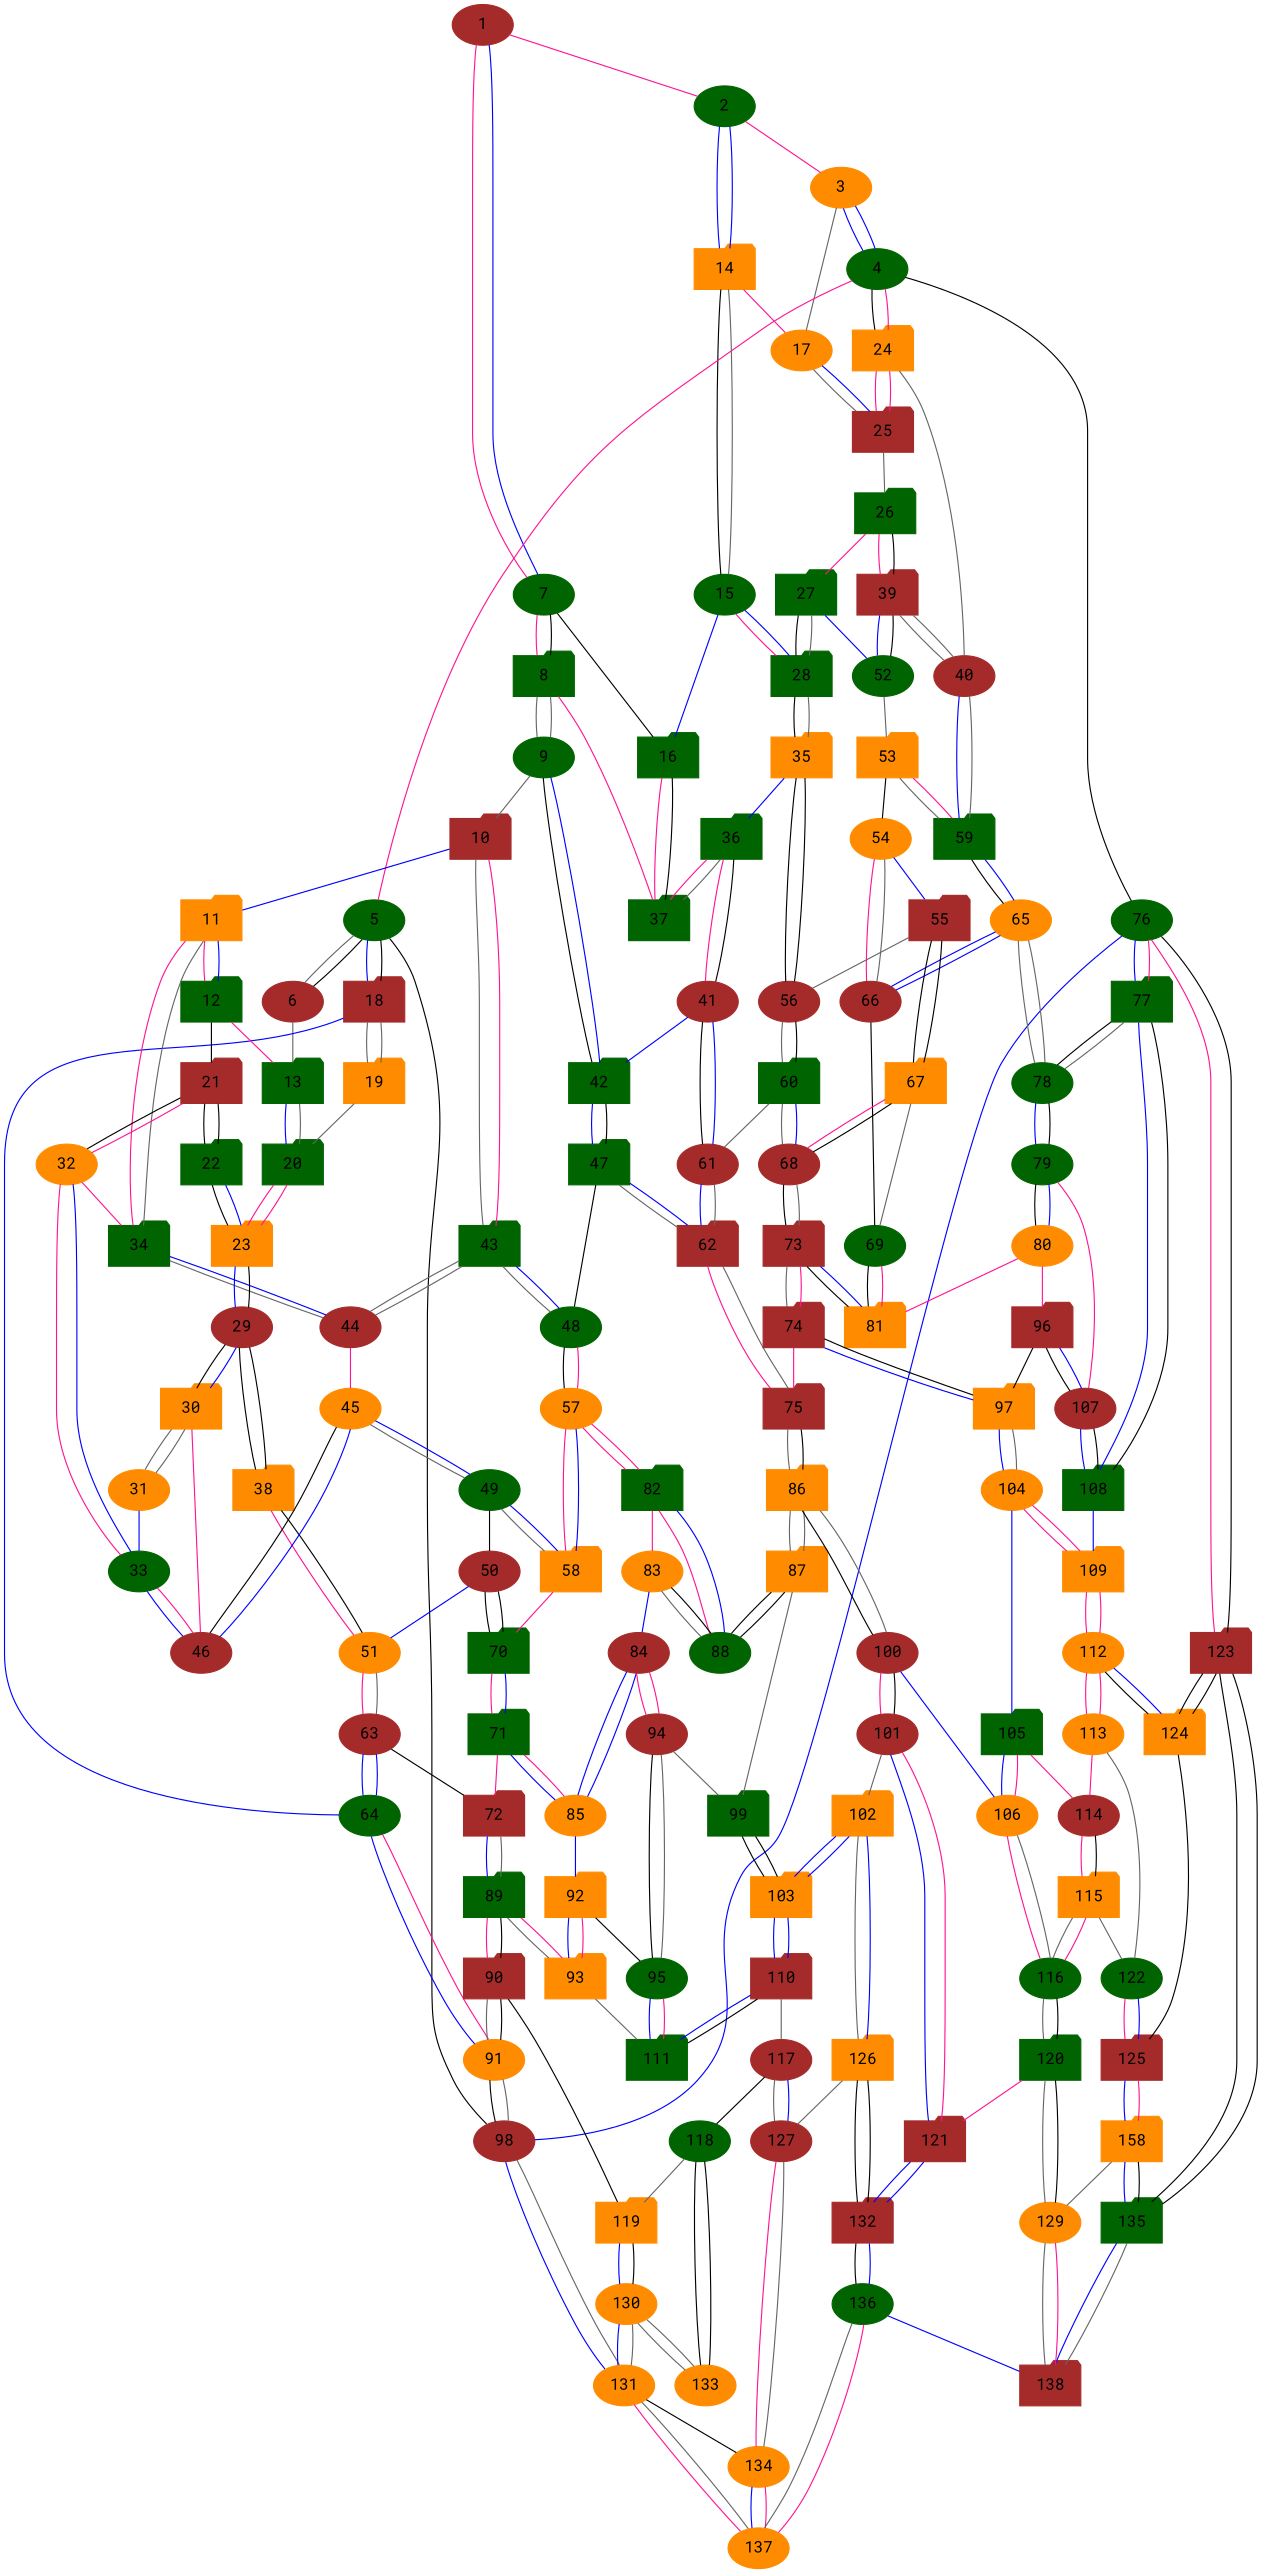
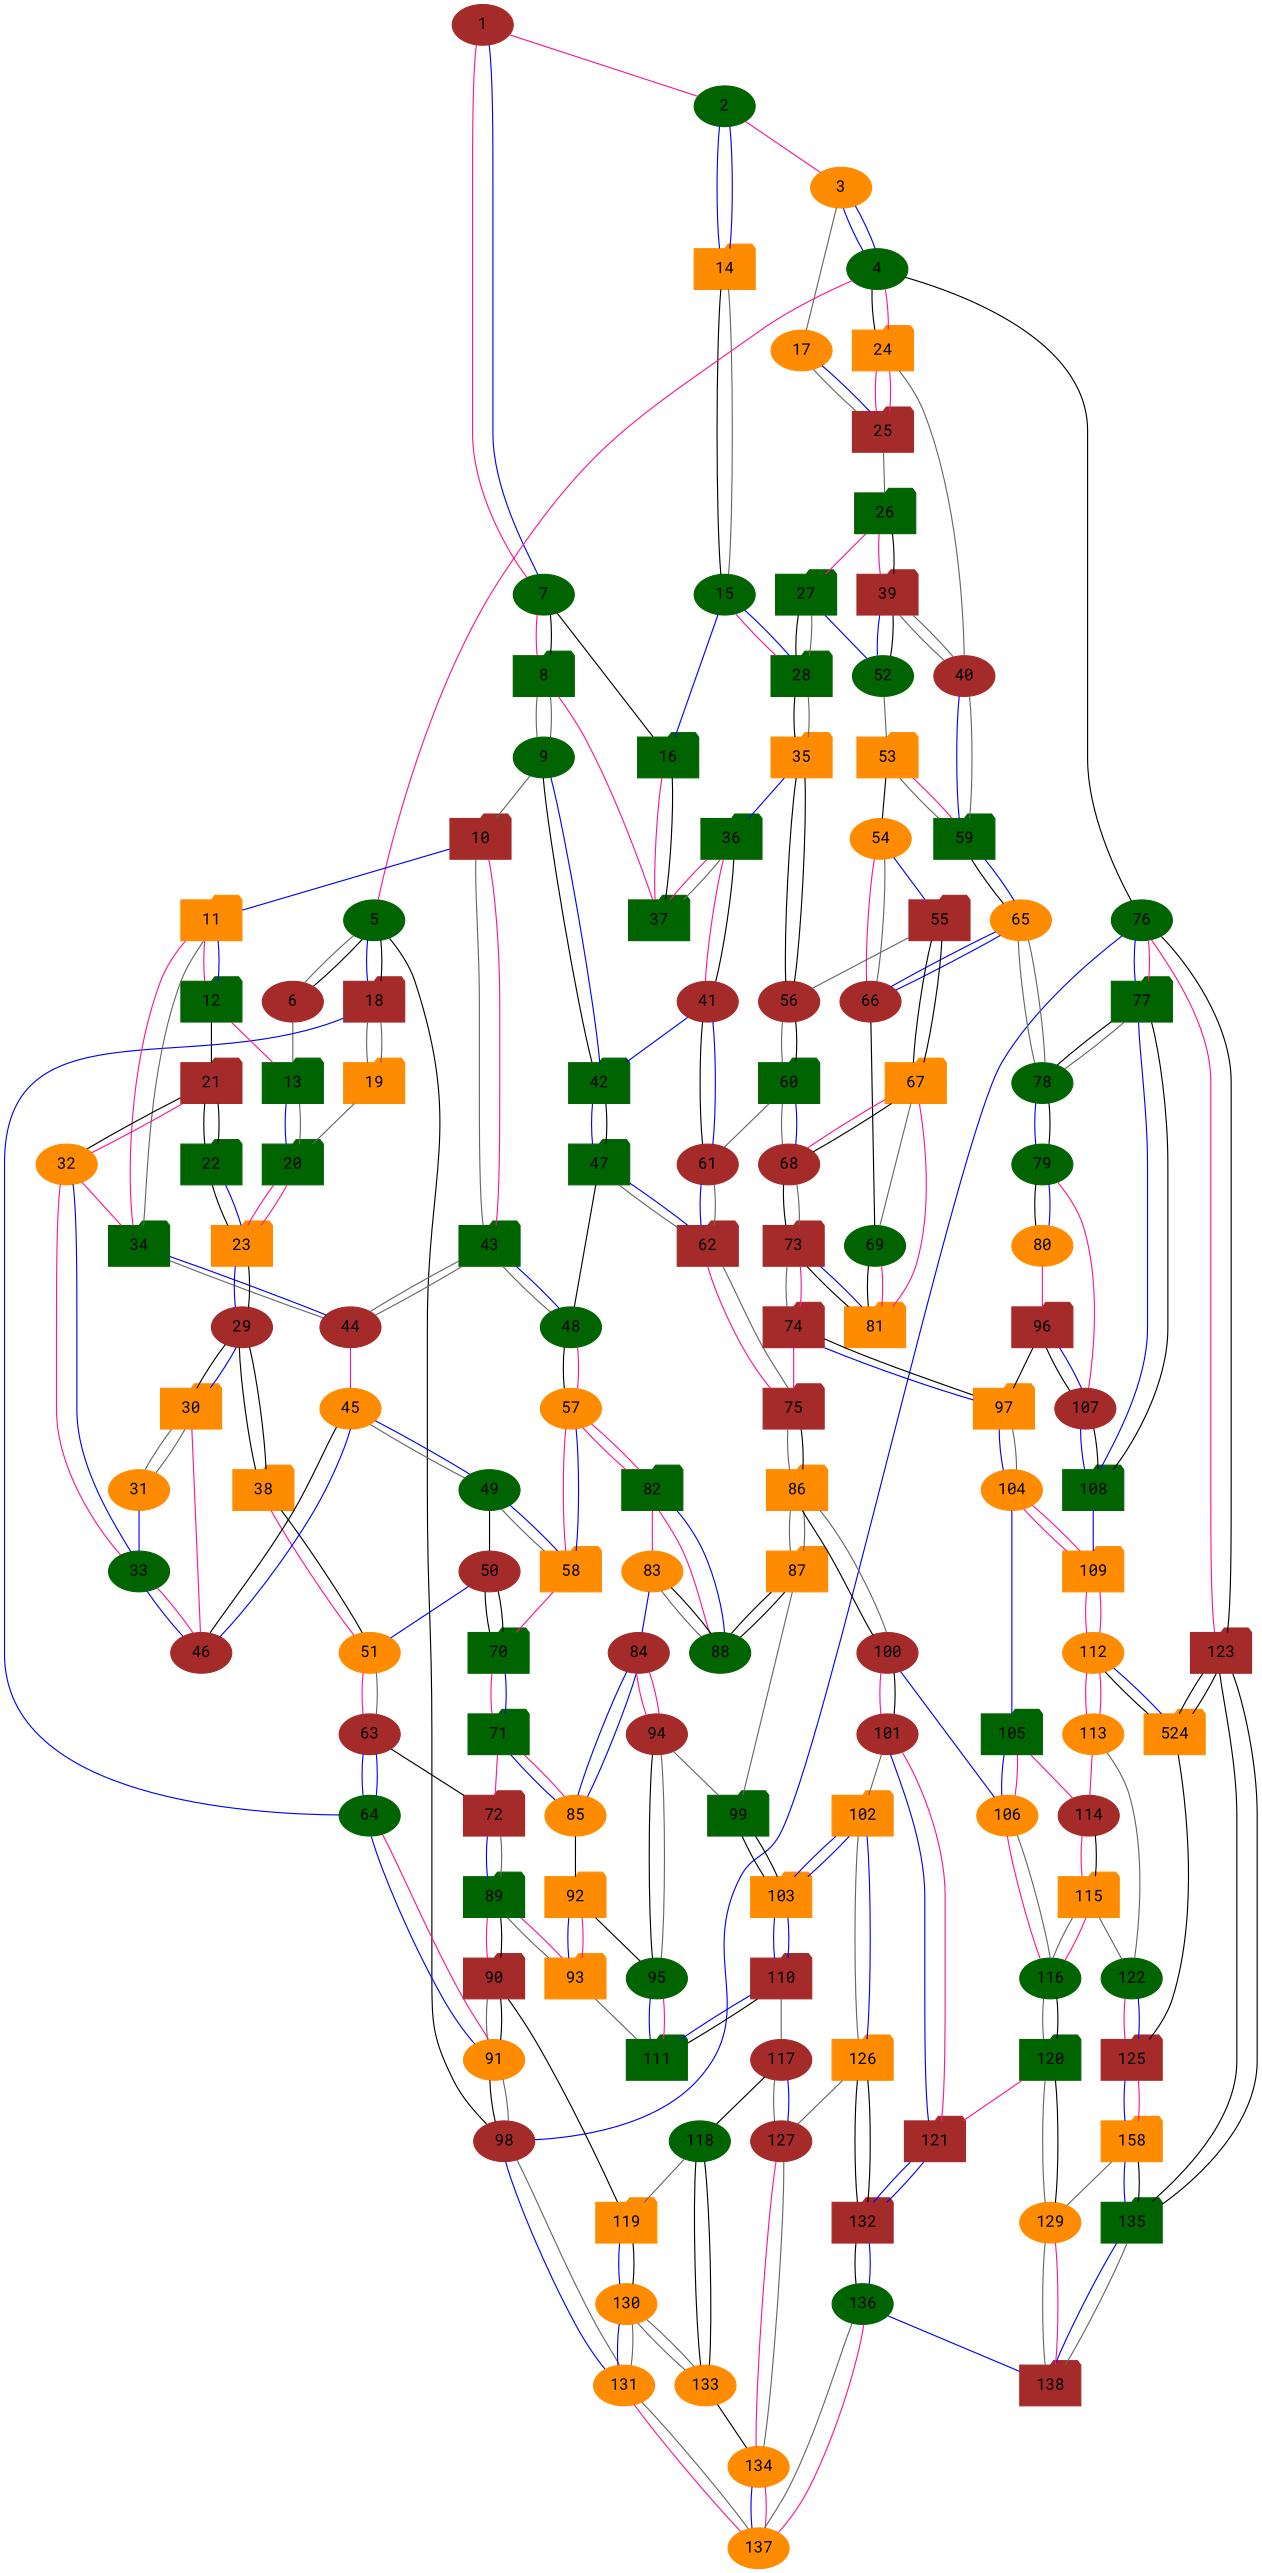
(765, 311) -> none
(962, 1285) -> (925, 1209)
(1175, 1734) -> (1175, 1734)
(575, 1856) -> (575, 1856)
(691, 2426) -> (732, 2426)
